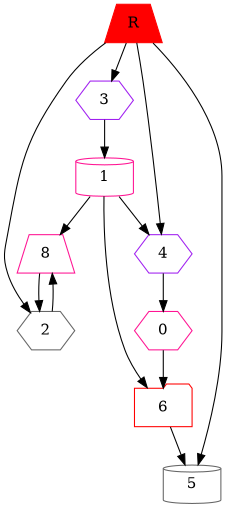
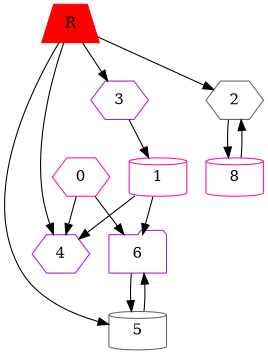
(79, 211) -> none
(46, 254) -> (235, 177)
(163, 287) -> (72, 210)
none -> (145, 298)
(163, 407) -> (138, 254)
